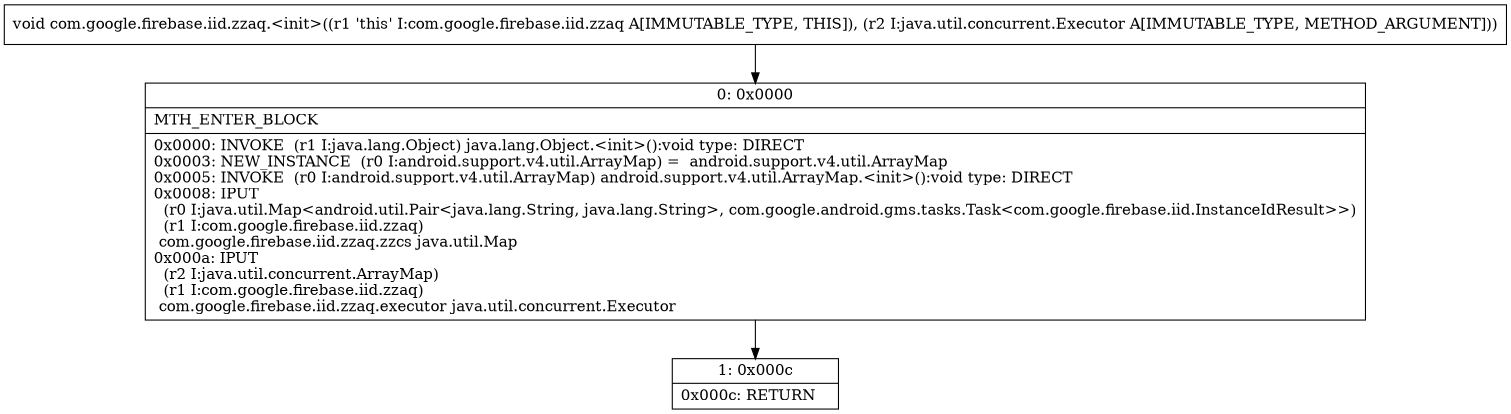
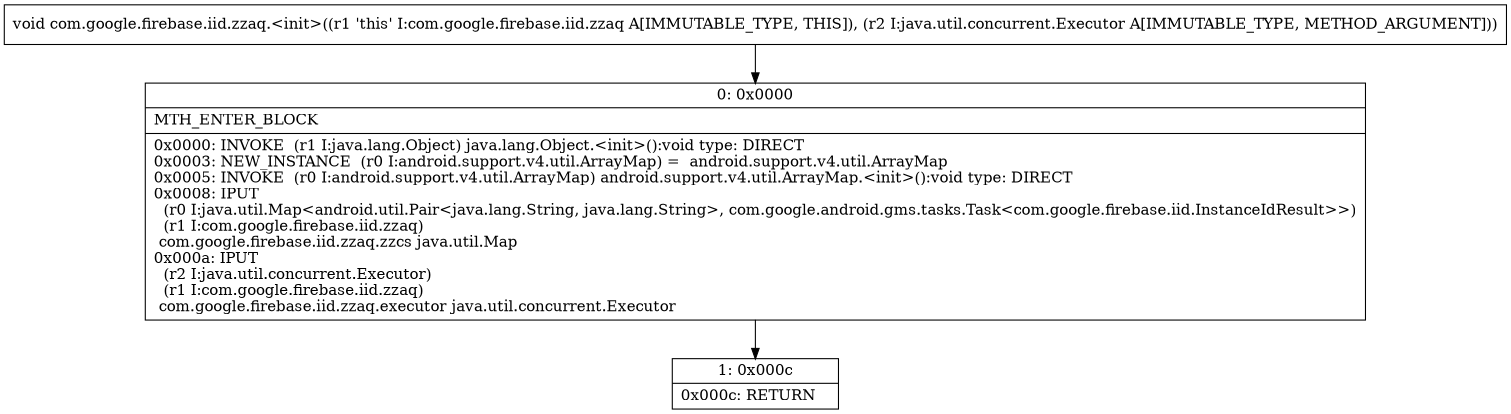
(296, 274) -> (293, 274)
